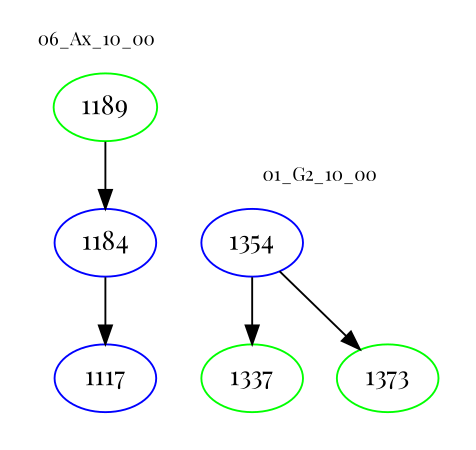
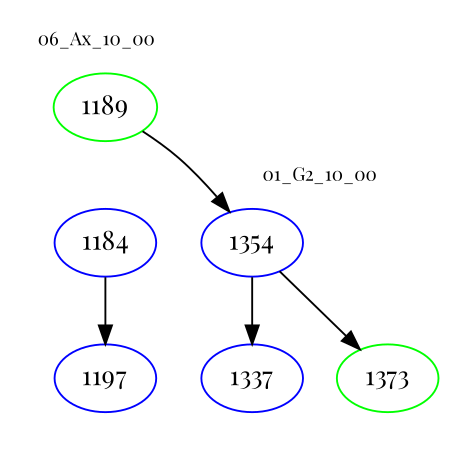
(105, 166) -> (198, 177)
(105, 378) -> (105, 378)
(252, 378) -> (252, 378)
